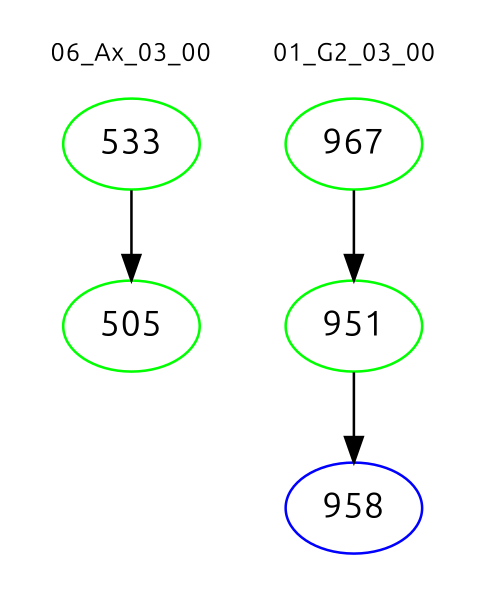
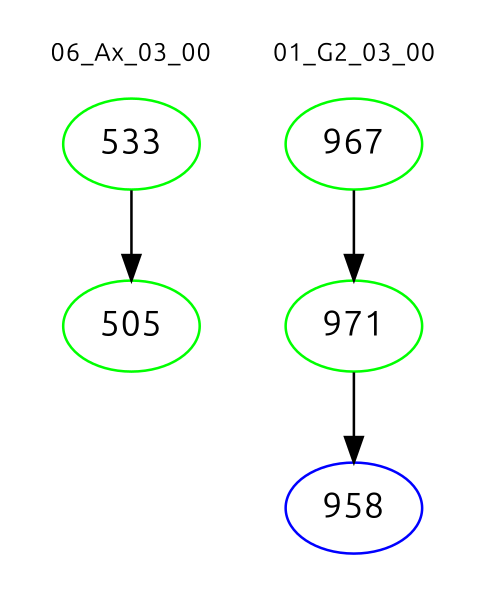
(354, 326) -> (354, 326)
